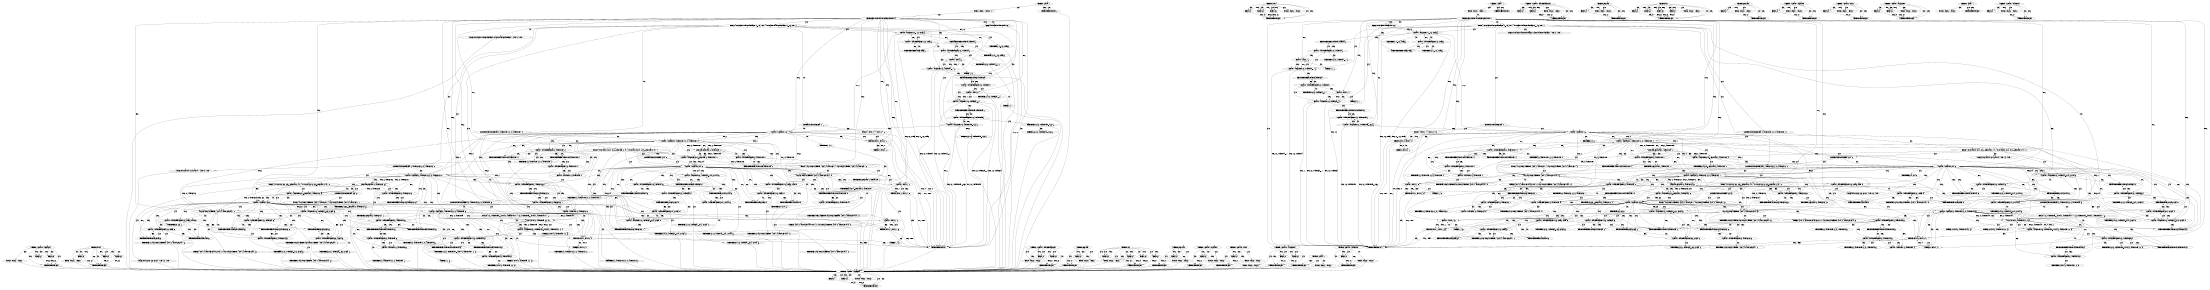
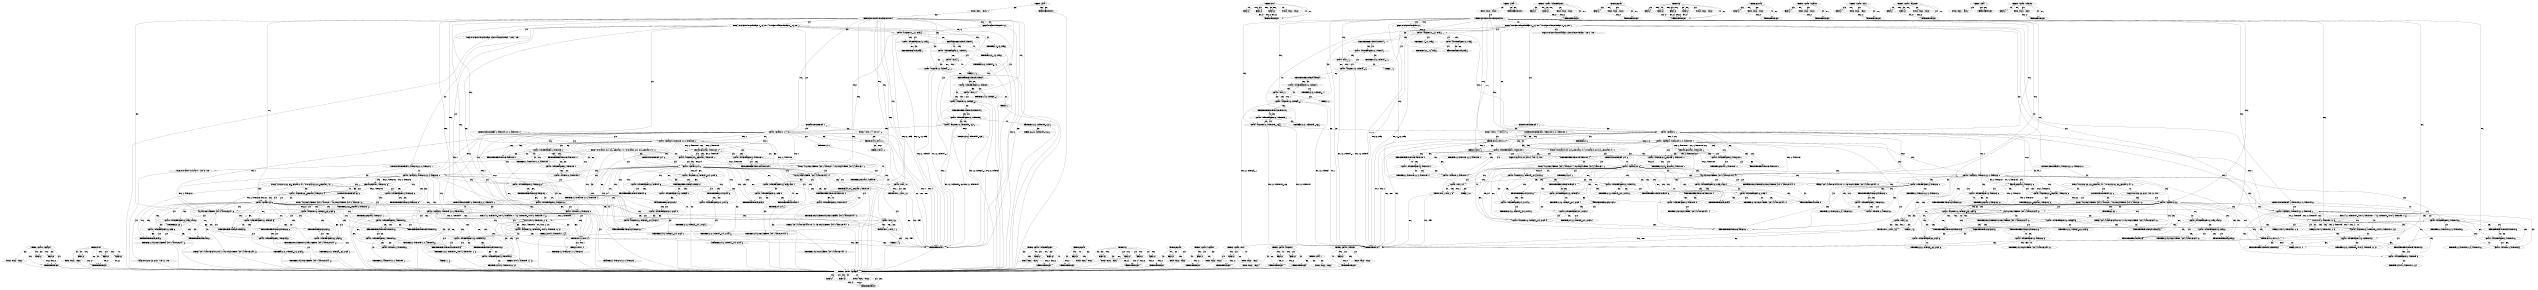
none -> (1307, 125)
